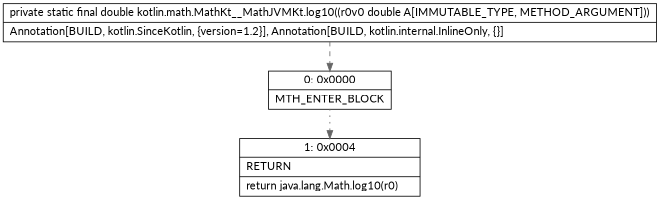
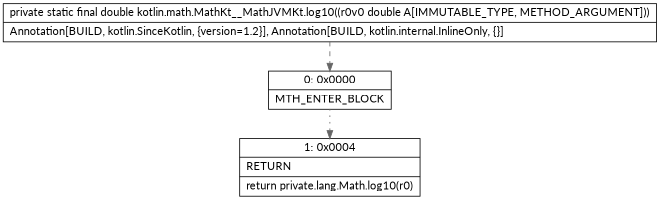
(322, 186) -> (330, 186)
